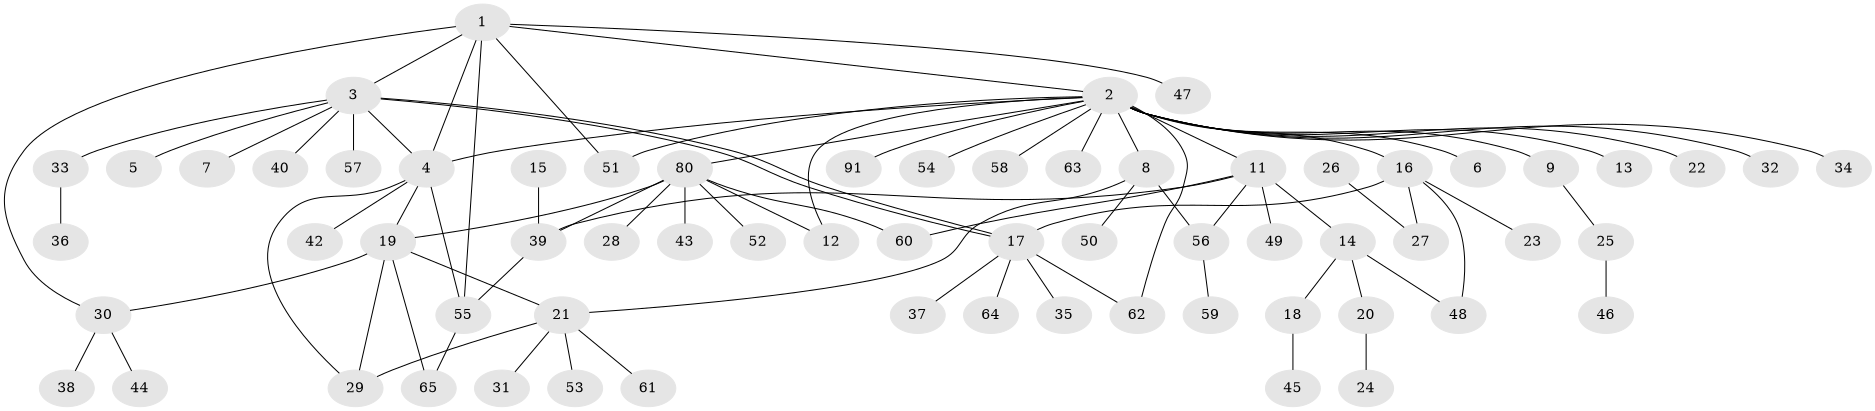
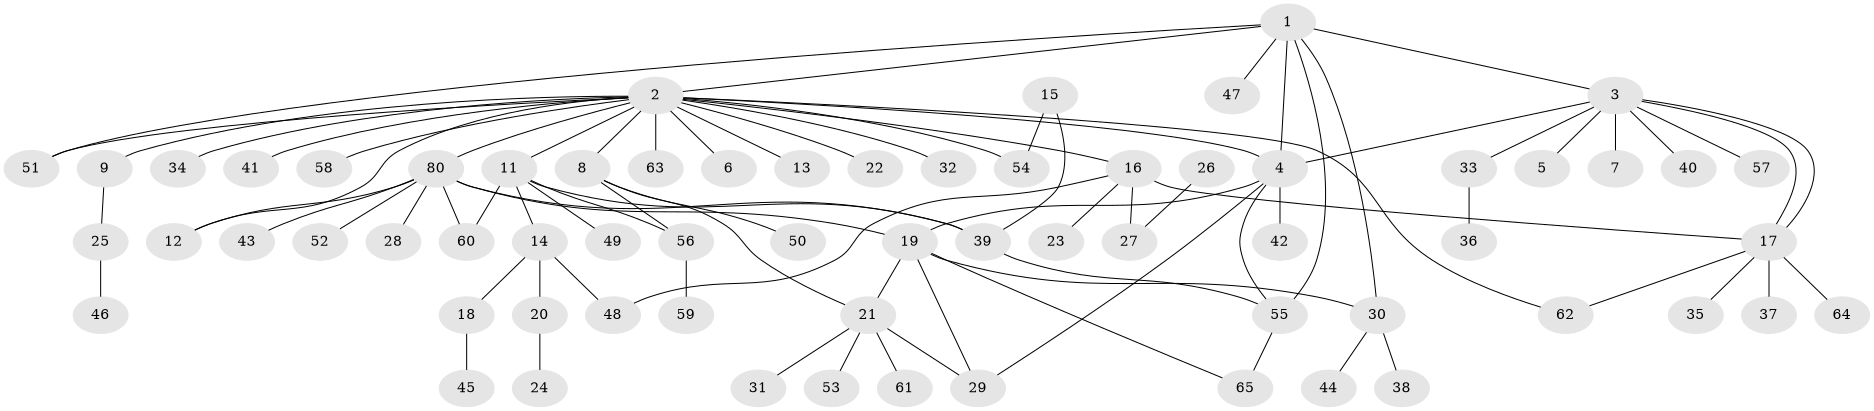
none -> (1036, 132)
(854, 169) -> (251, 169)
